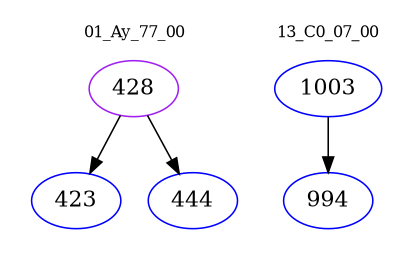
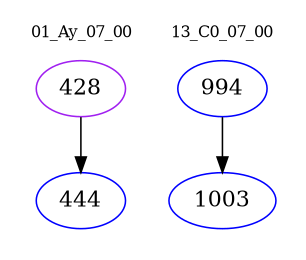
(135, 33) -> (82, 33)
(328, 137) -> (222, 137)
(76, 201) -> none
